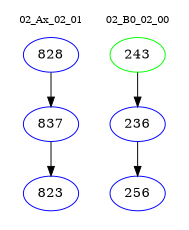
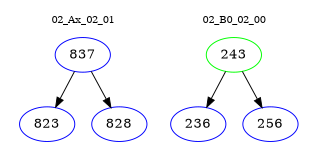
(51, 85) -> (99, 85)
(138, 154) -> (250, 85)
